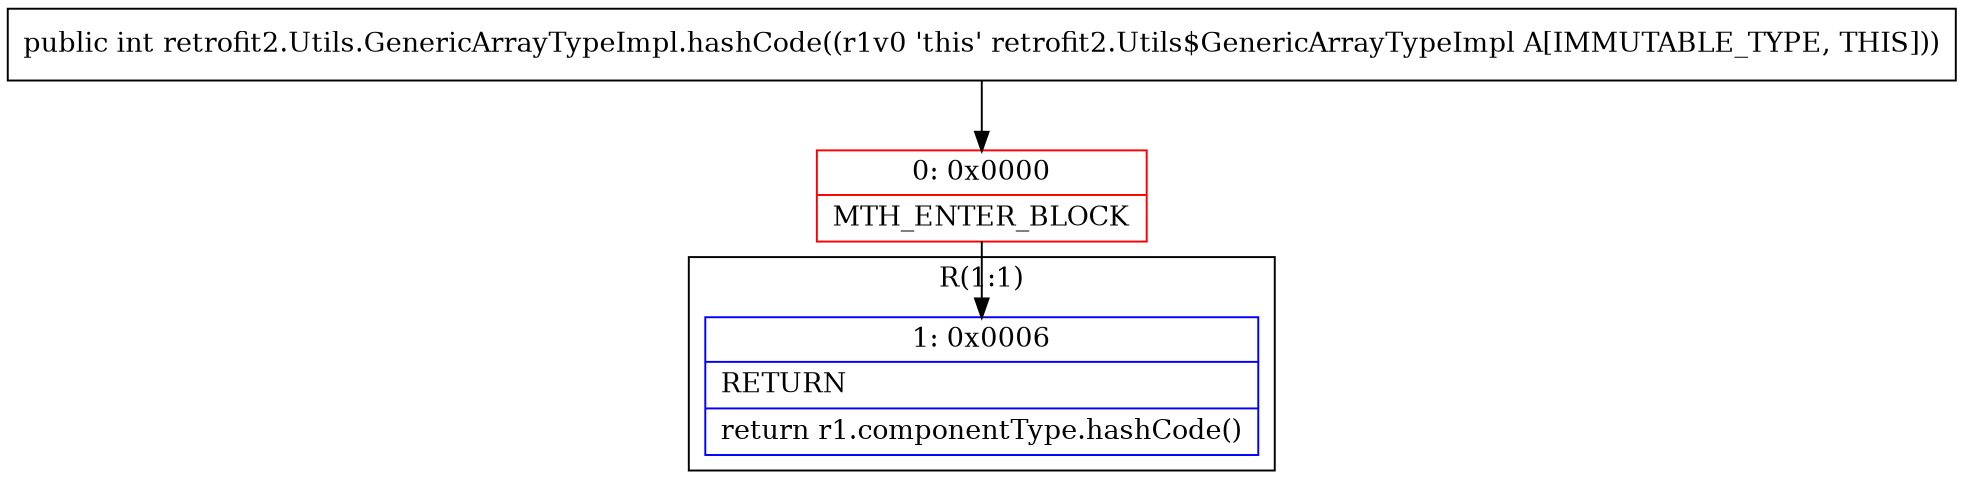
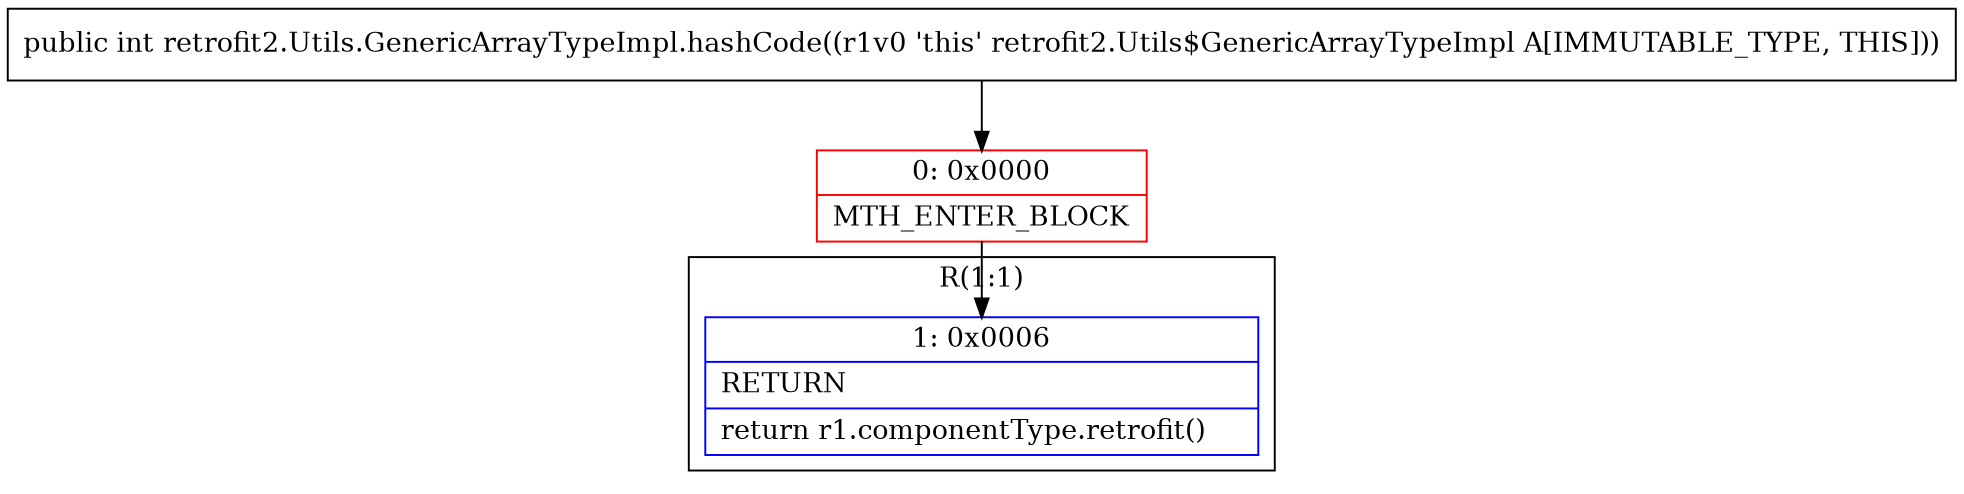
(982, 431) -> (963, 431)
